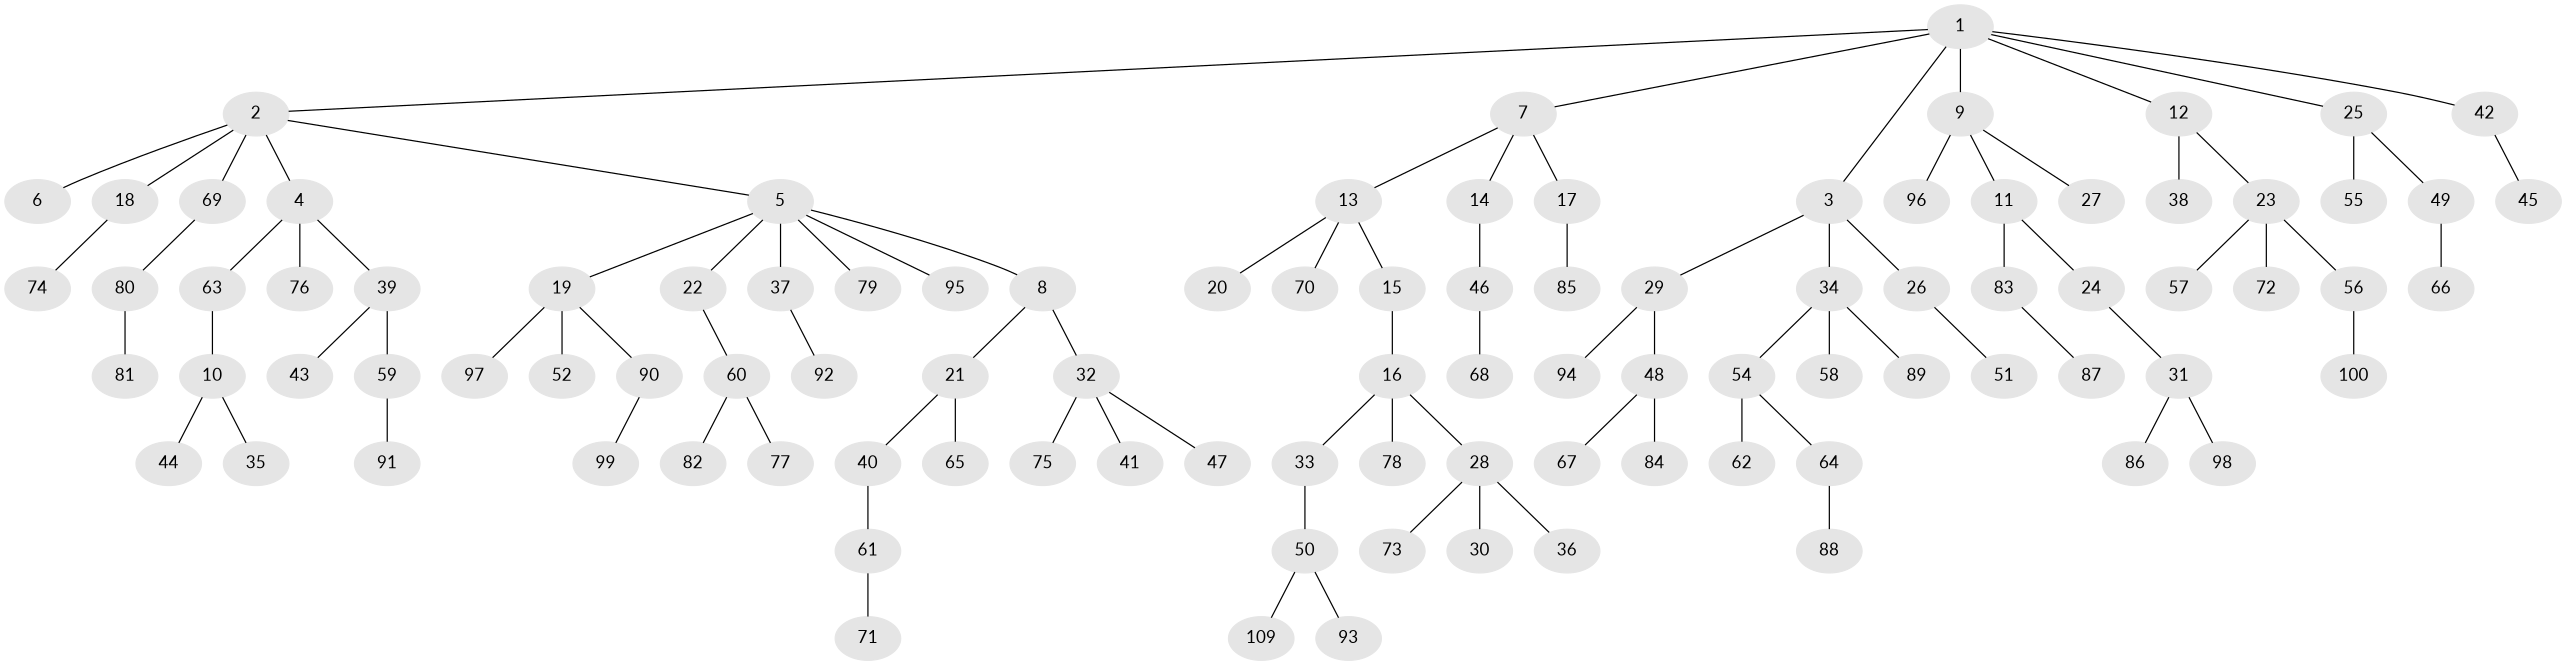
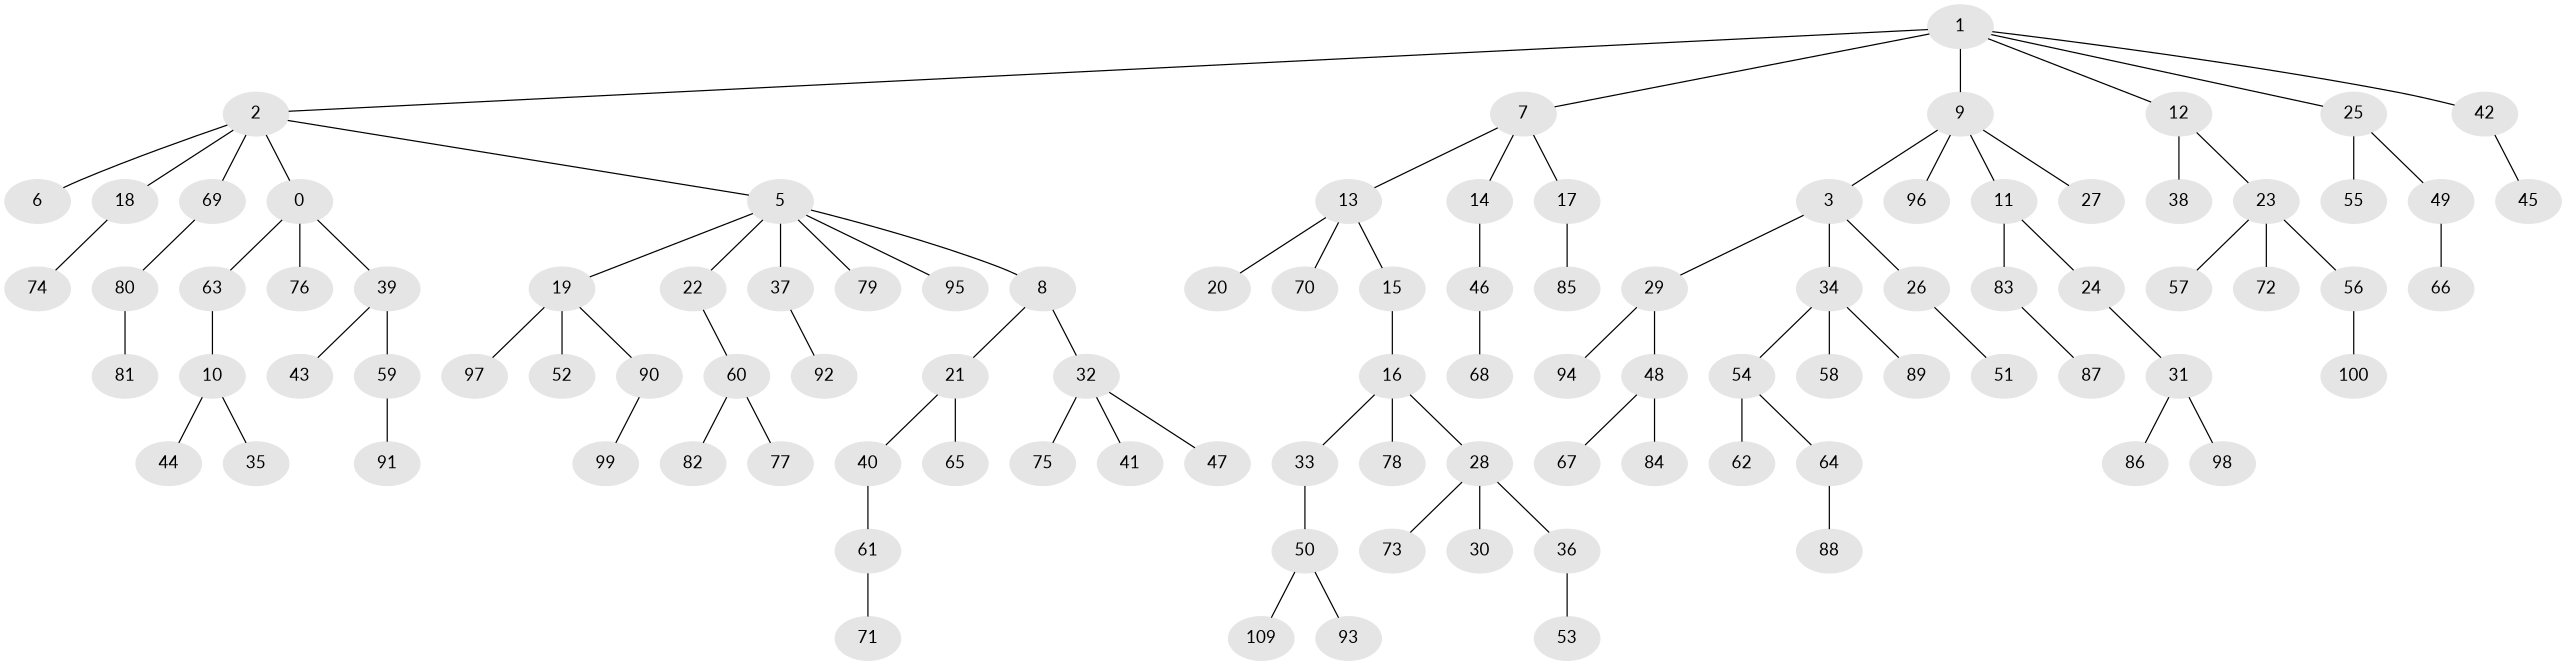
(1895, 114) -> (1895, 158)
(300, 202) -> (300, 202)
none -> (1567, 639)
